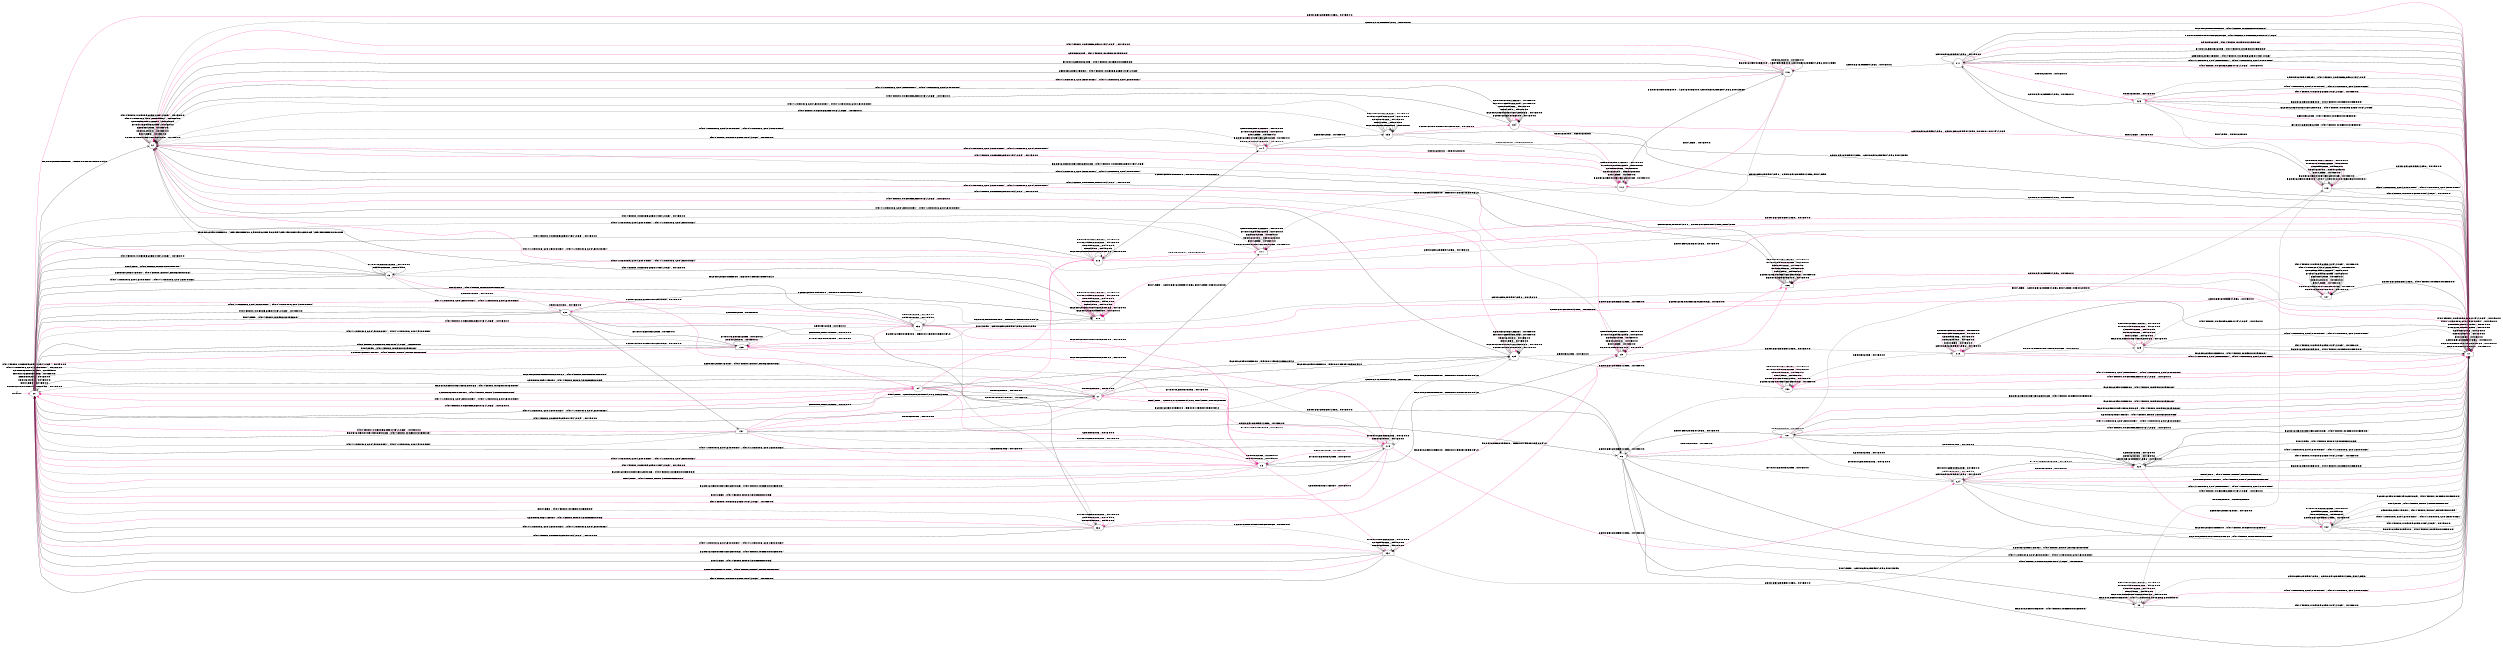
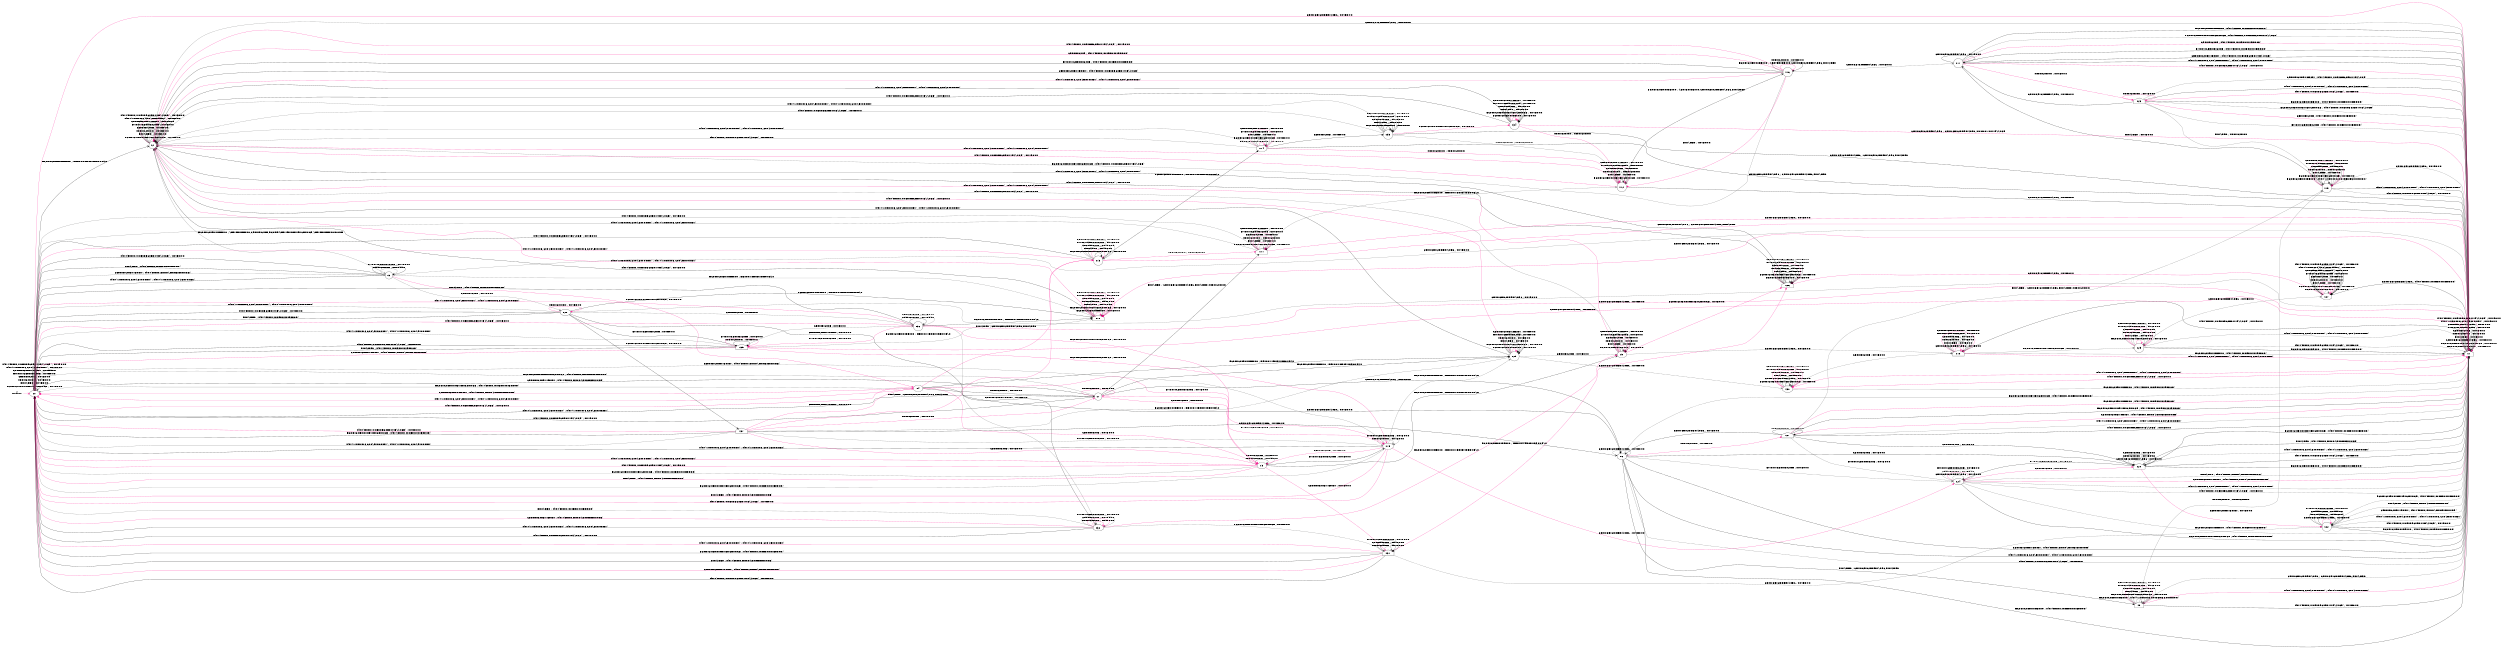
(1187, 400) -> (1187, 400)
